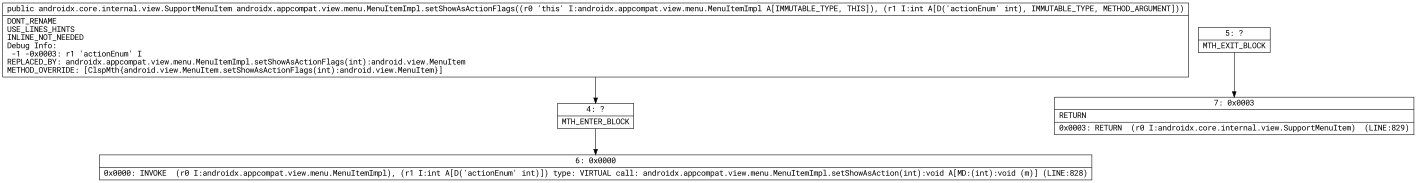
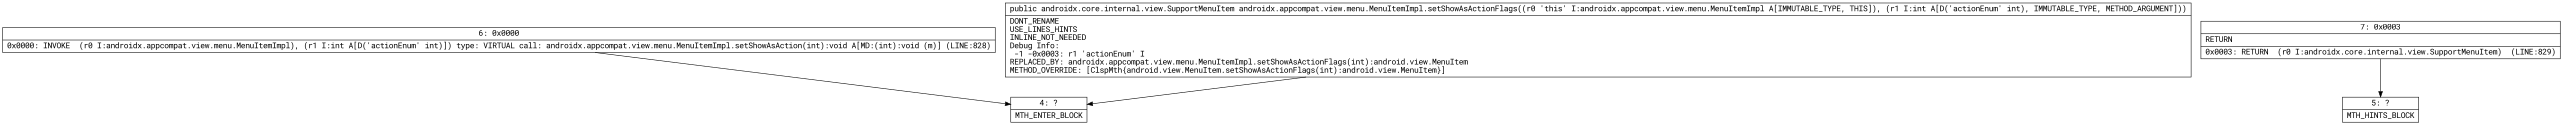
(1234, 46) -> (2381, 116)
(1234, 72) -> (2381, 75)
(596, 139) -> (800, 78)
